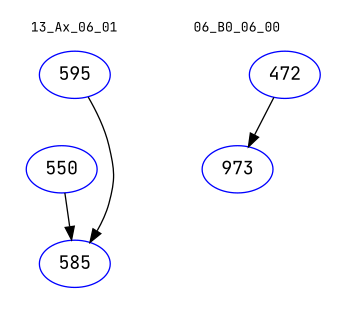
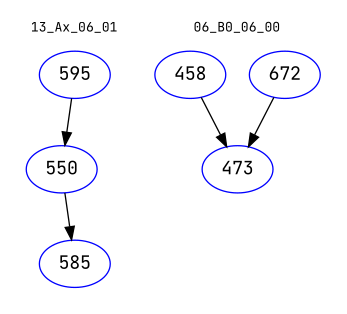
none -> (190, 75)
(285, 75) -> (285, 75)
(112, 163) -> (69, 115)
(238, 169) -> (238, 169)
